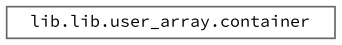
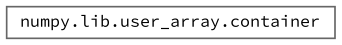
(171, 22) -> (171, 22)
